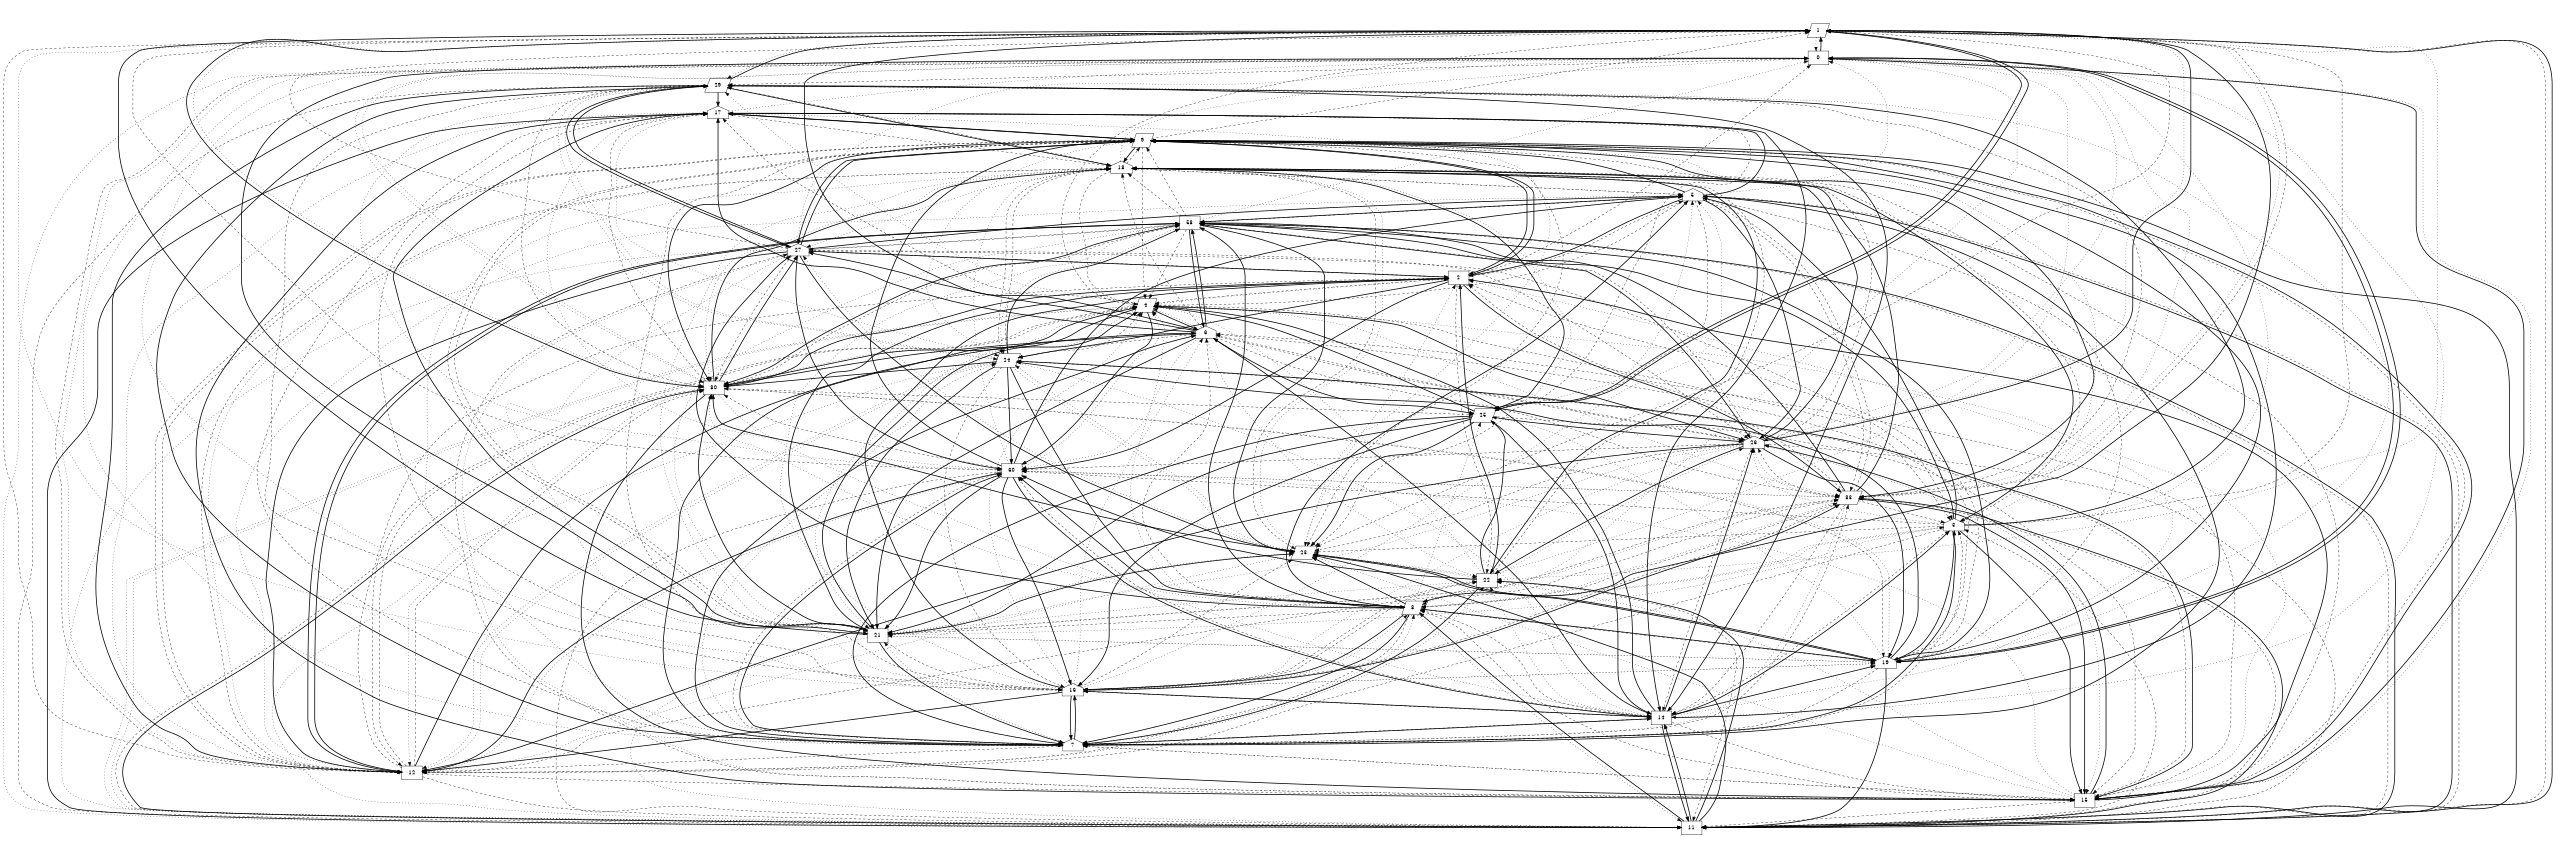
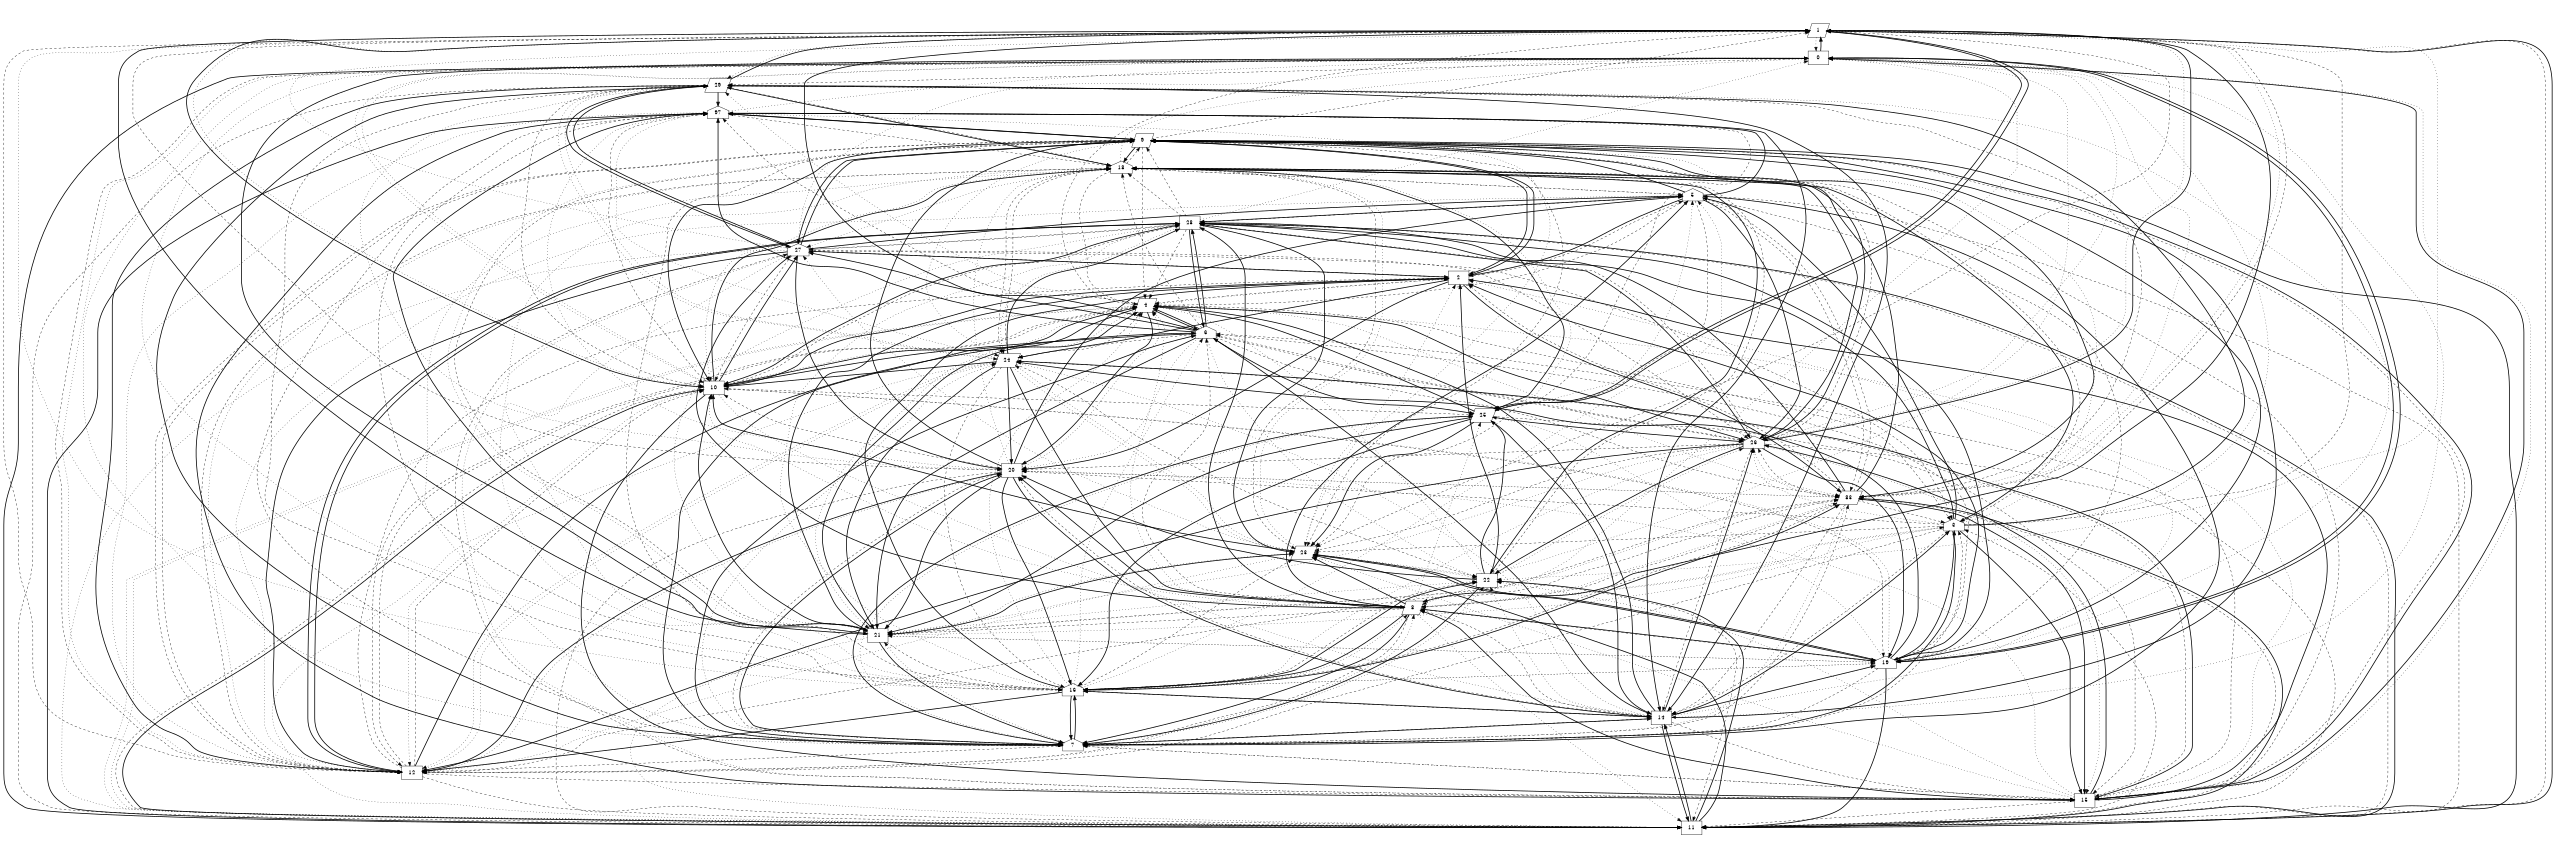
(778, 50) -> (778, 50)
(718, 113) -> (718, 113)
(1839, 174) -> none
(1647, 187) -> none
none -> (1845, 214)
(1190, 223) -> (1190, 223)
(501, 248) -> (501, 248)
(708, 288) -> (505, 403)
(1178, 319) -> (1178, 319)
(714, 388) -> (714, 388)
(1912, 390) -> (1997, 409)
(1851, 408) -> (1851, 408)
(18, 436) -> (18, 436)
(1466, 436) -> (1236, 487)
(1018, 447) -> none
(1012, 470) -> (1012, 470)
none -> (1029, 521)
(2452, 554) -> none
(1299, 668) -> (1299, 668)
(1557, 727) -> none
(1728, 767) -> (1728, 767)
